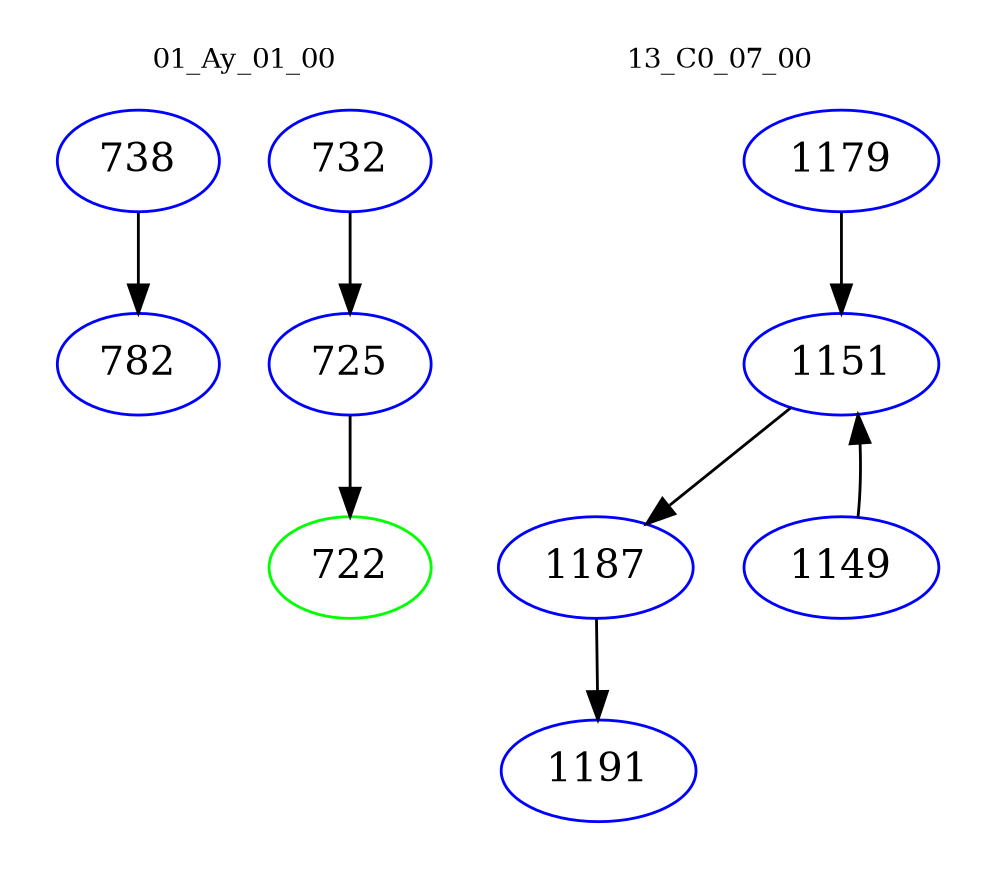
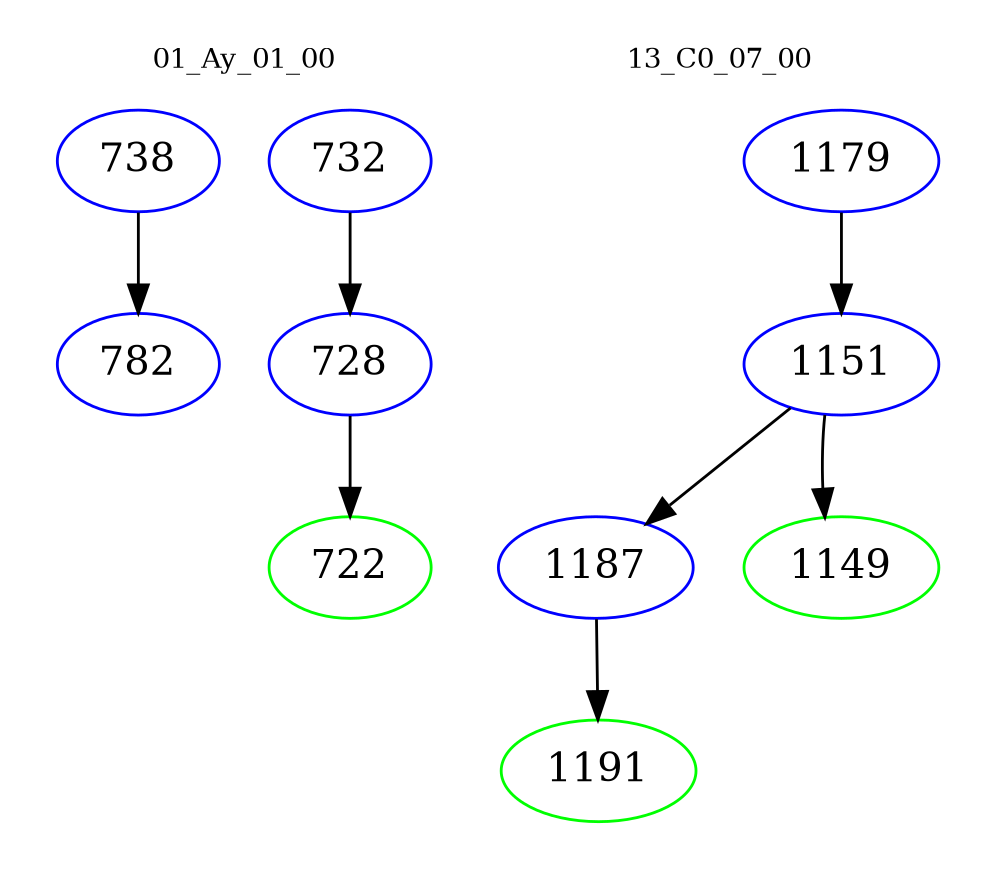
(350, 364) -> (350, 364)
(860, 481) -> (823, 452)
(841, 568) -> (841, 568)
(599, 771) -> (599, 771)
